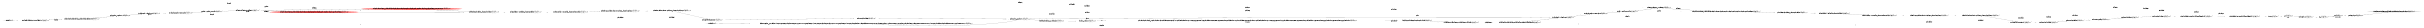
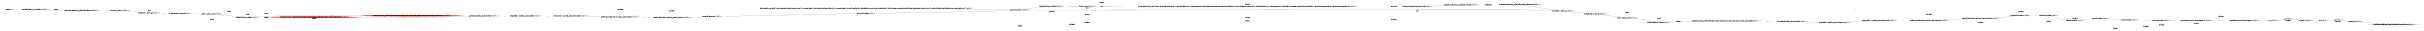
(2288, 17) -> (2288, 20)
(712, 23) -> none
